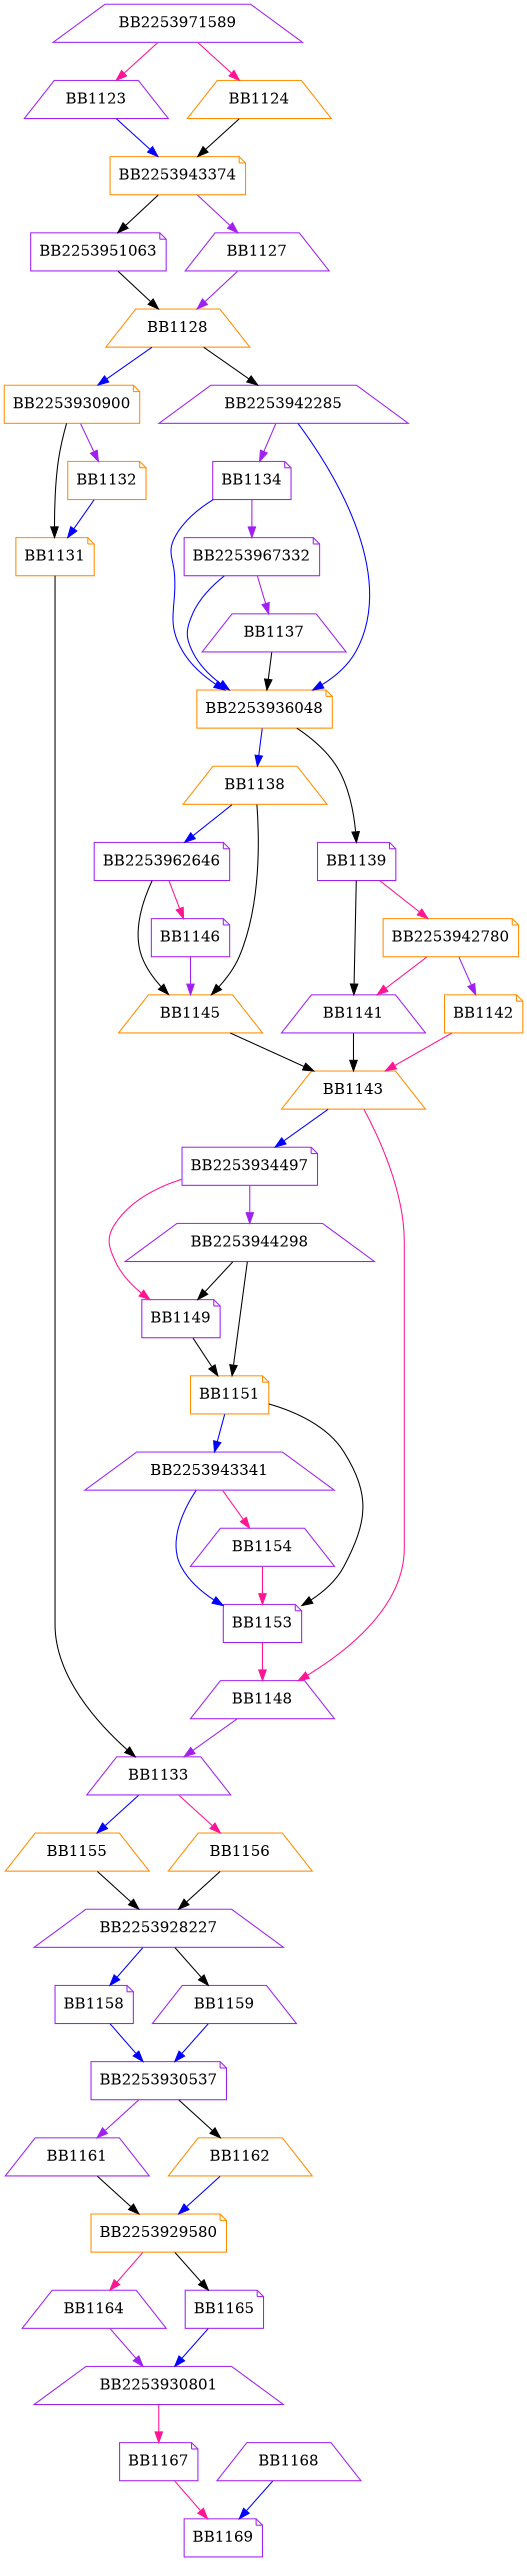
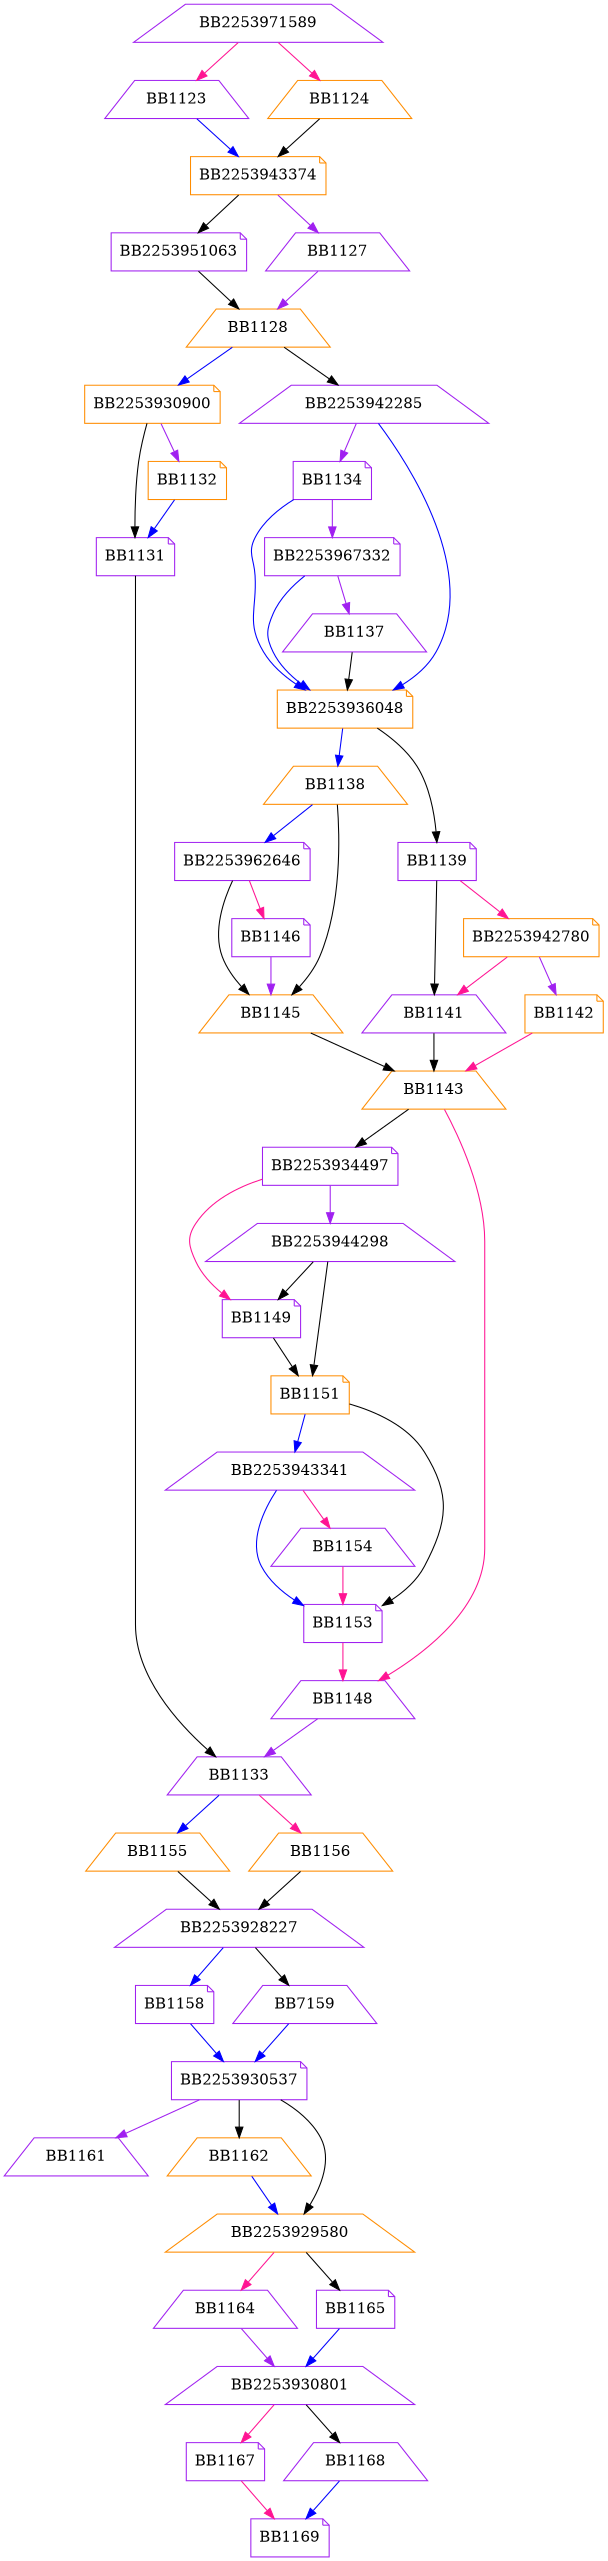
(55, 557) -> (135, 557)
(306, 1125) -> (386, 1125)
(224, 2004) -> (305, 2004)
(114, 2191) -> (323, 2145)
(159, 2233) -> (290, 2233)
none -> (319, 2420)
